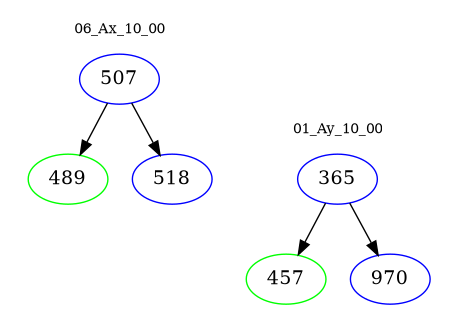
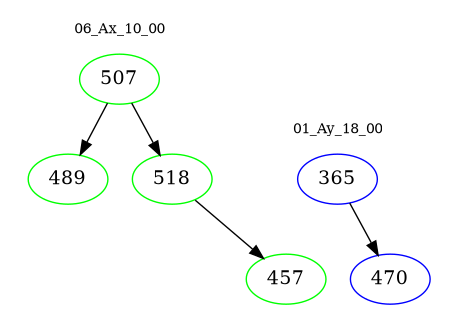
(119, 79) -> (119, 79)
(338, 130) -> (338, 130)
(172, 179) -> (172, 179)
(315, 223) -> (224, 225)
(390, 279) -> (390, 279)
